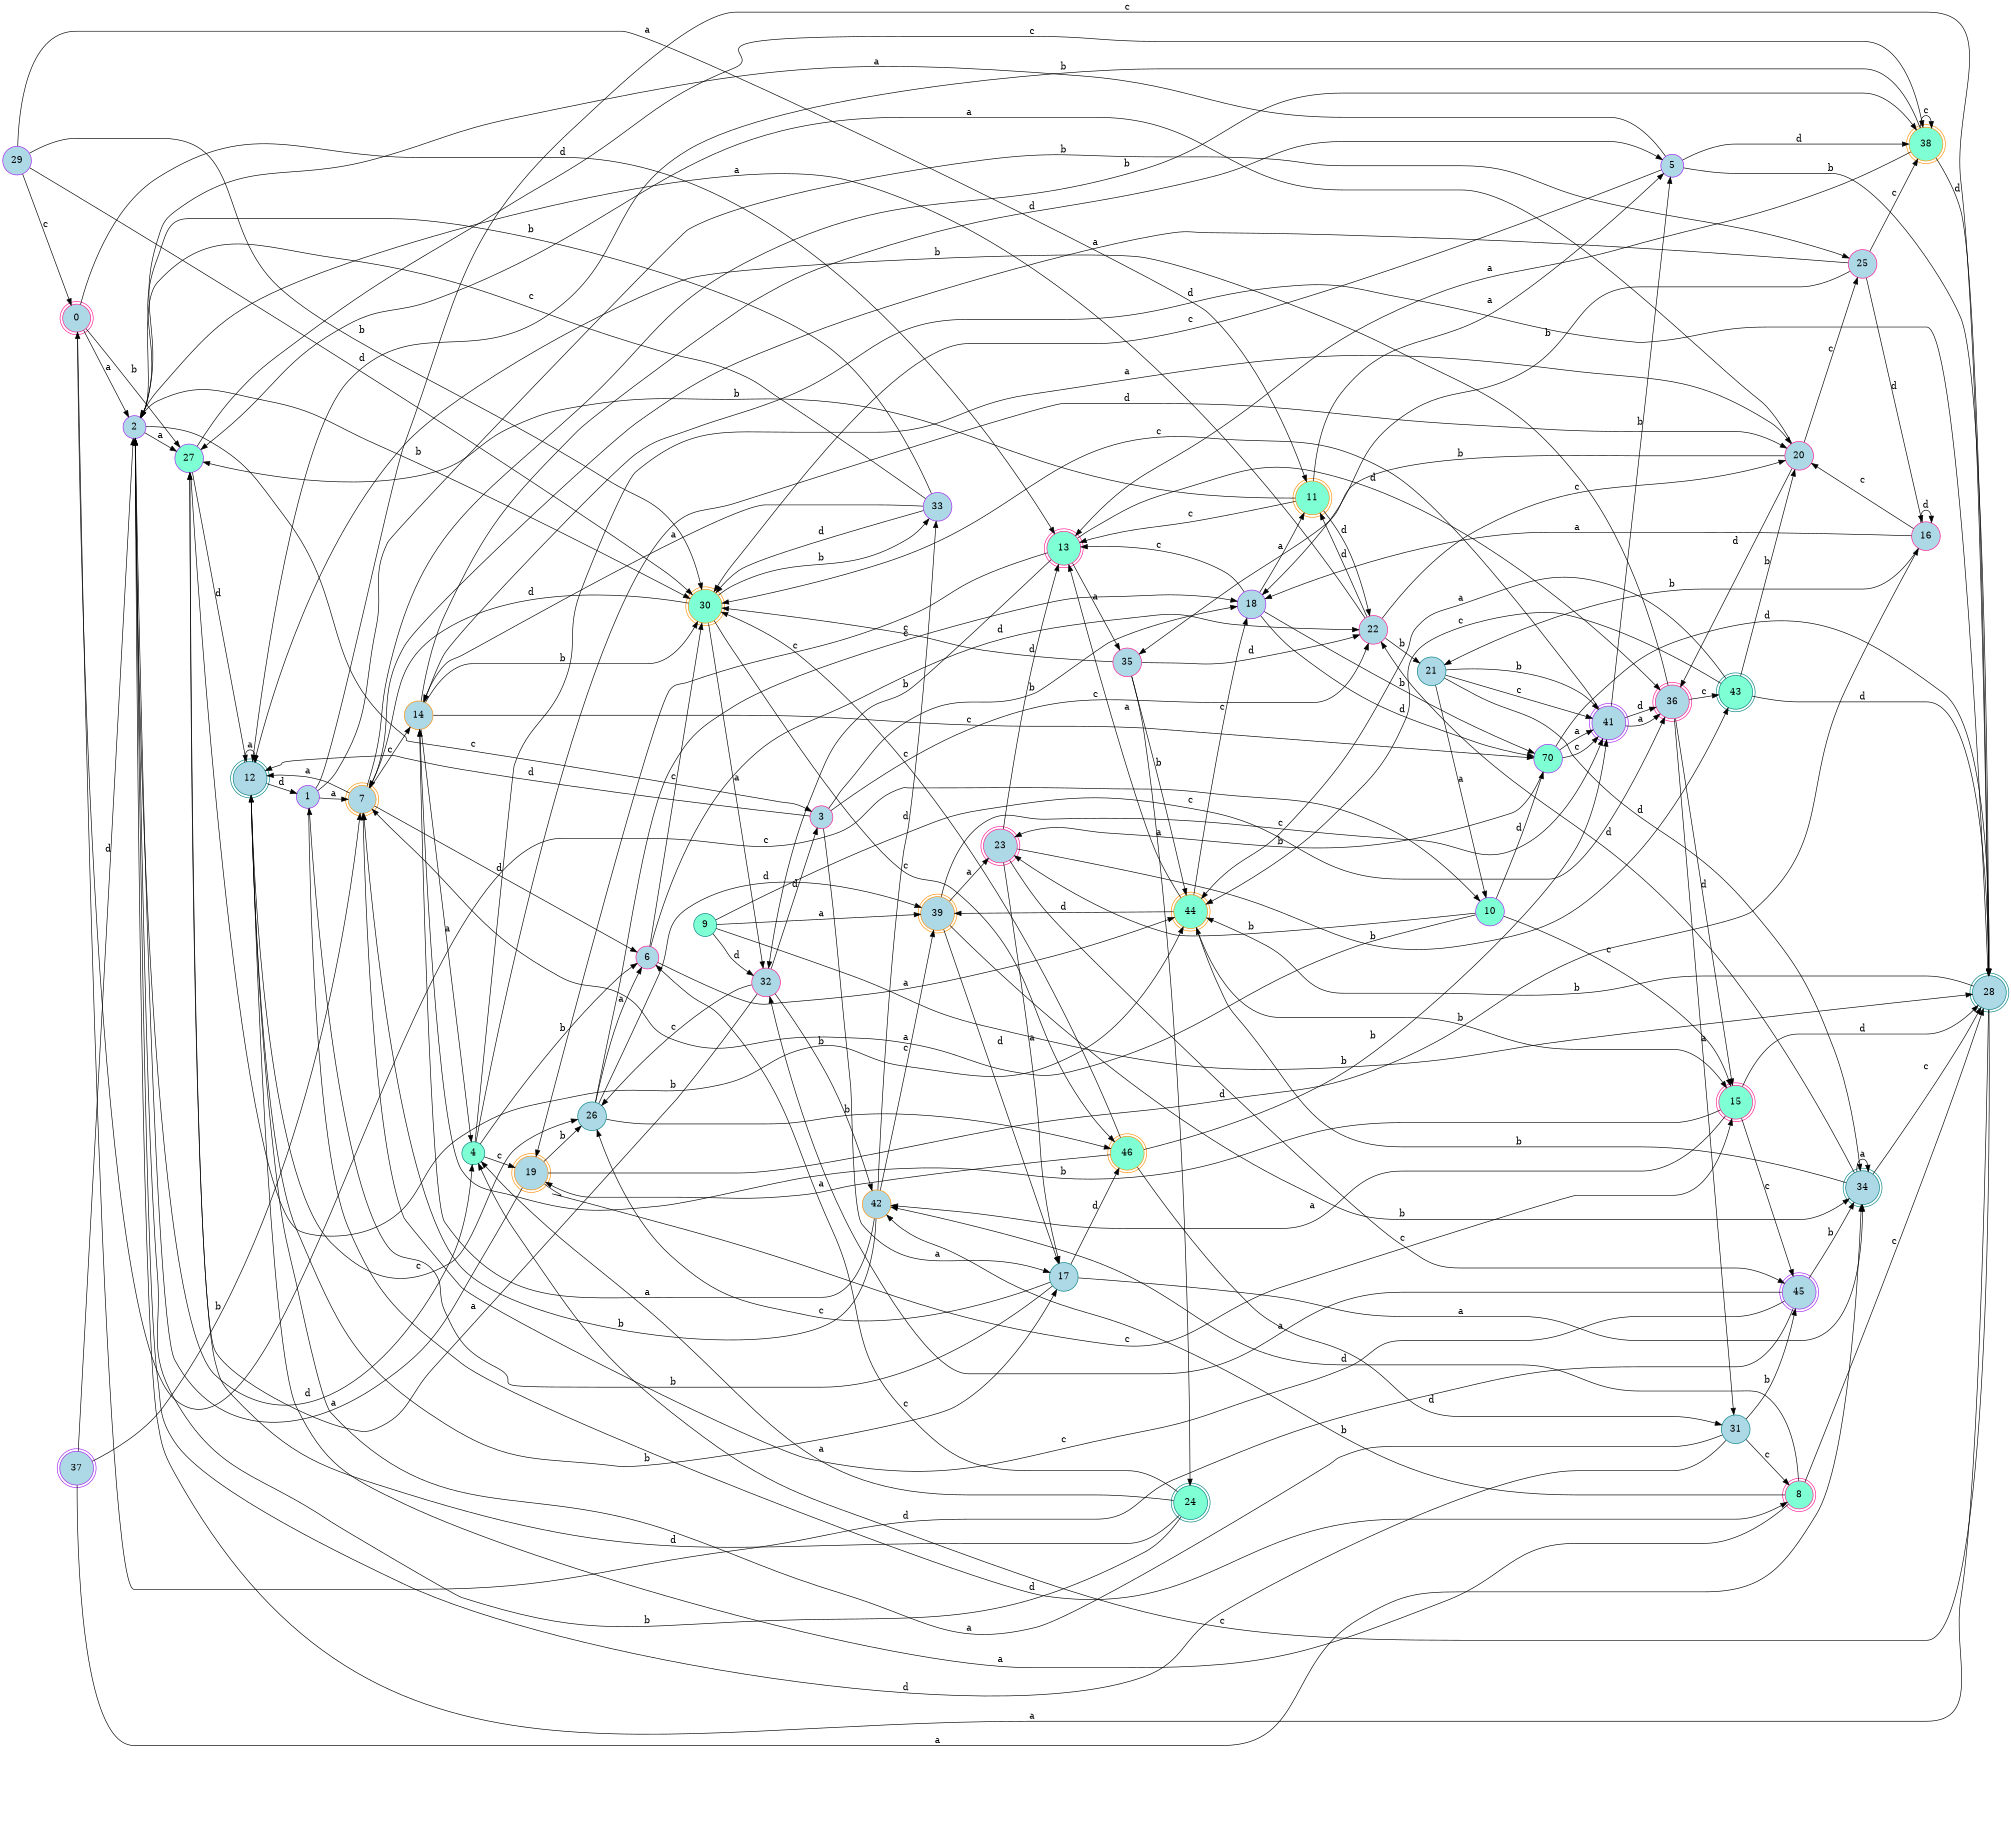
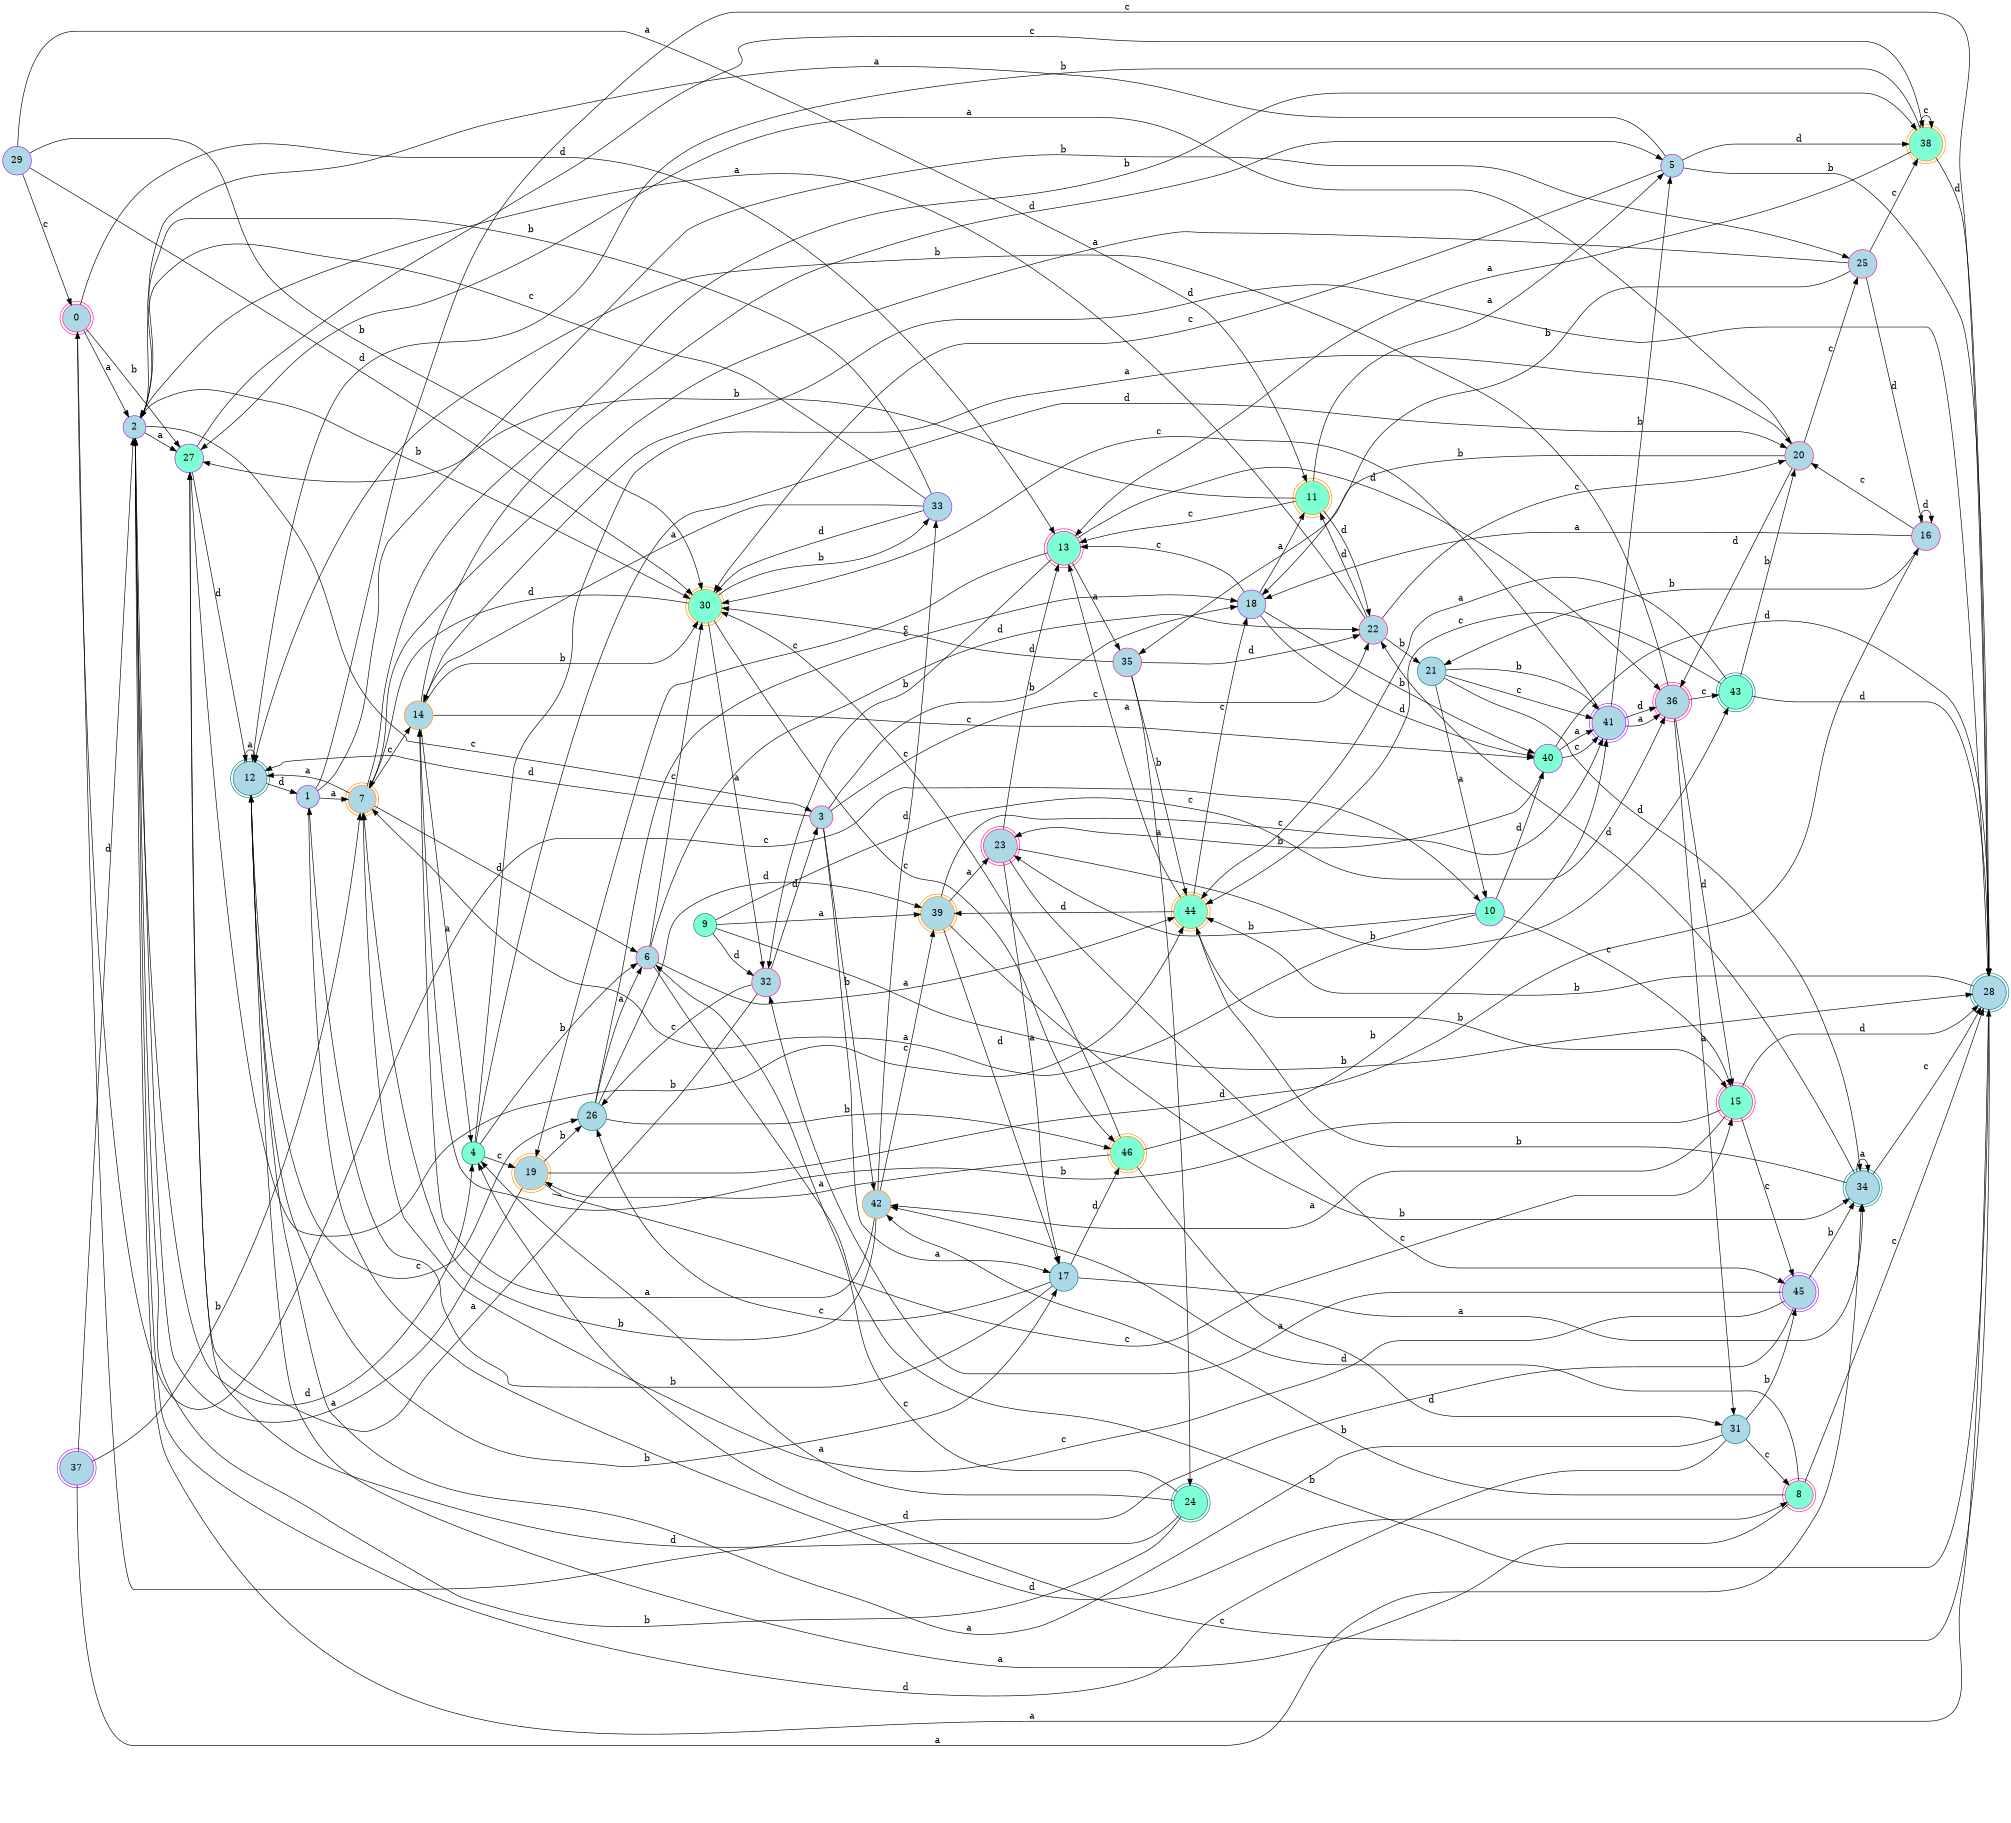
(1548, 759) -> (1548, 759)
(832, 1084) -> (848, 1006)
none -> (1448, 1538)
